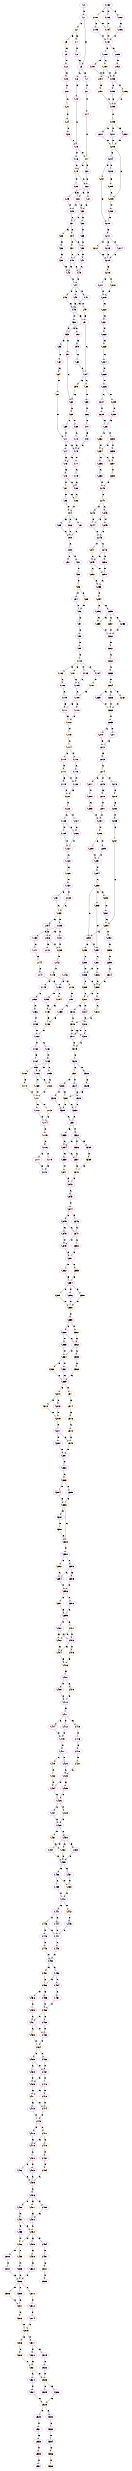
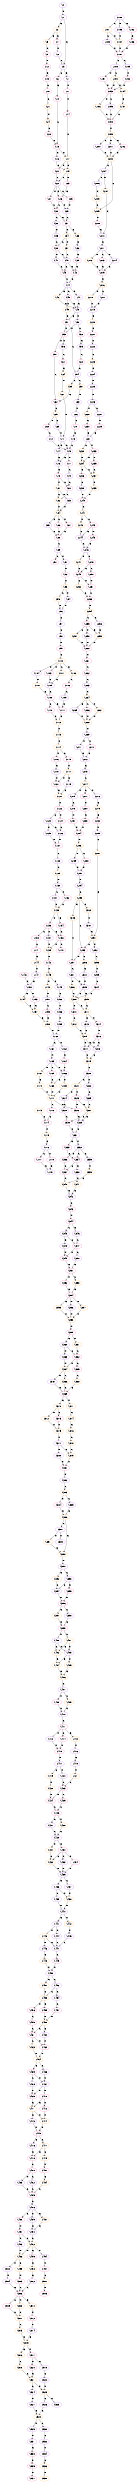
(43, 1104) -> (62, 1105)
none -> (60, 1542)
